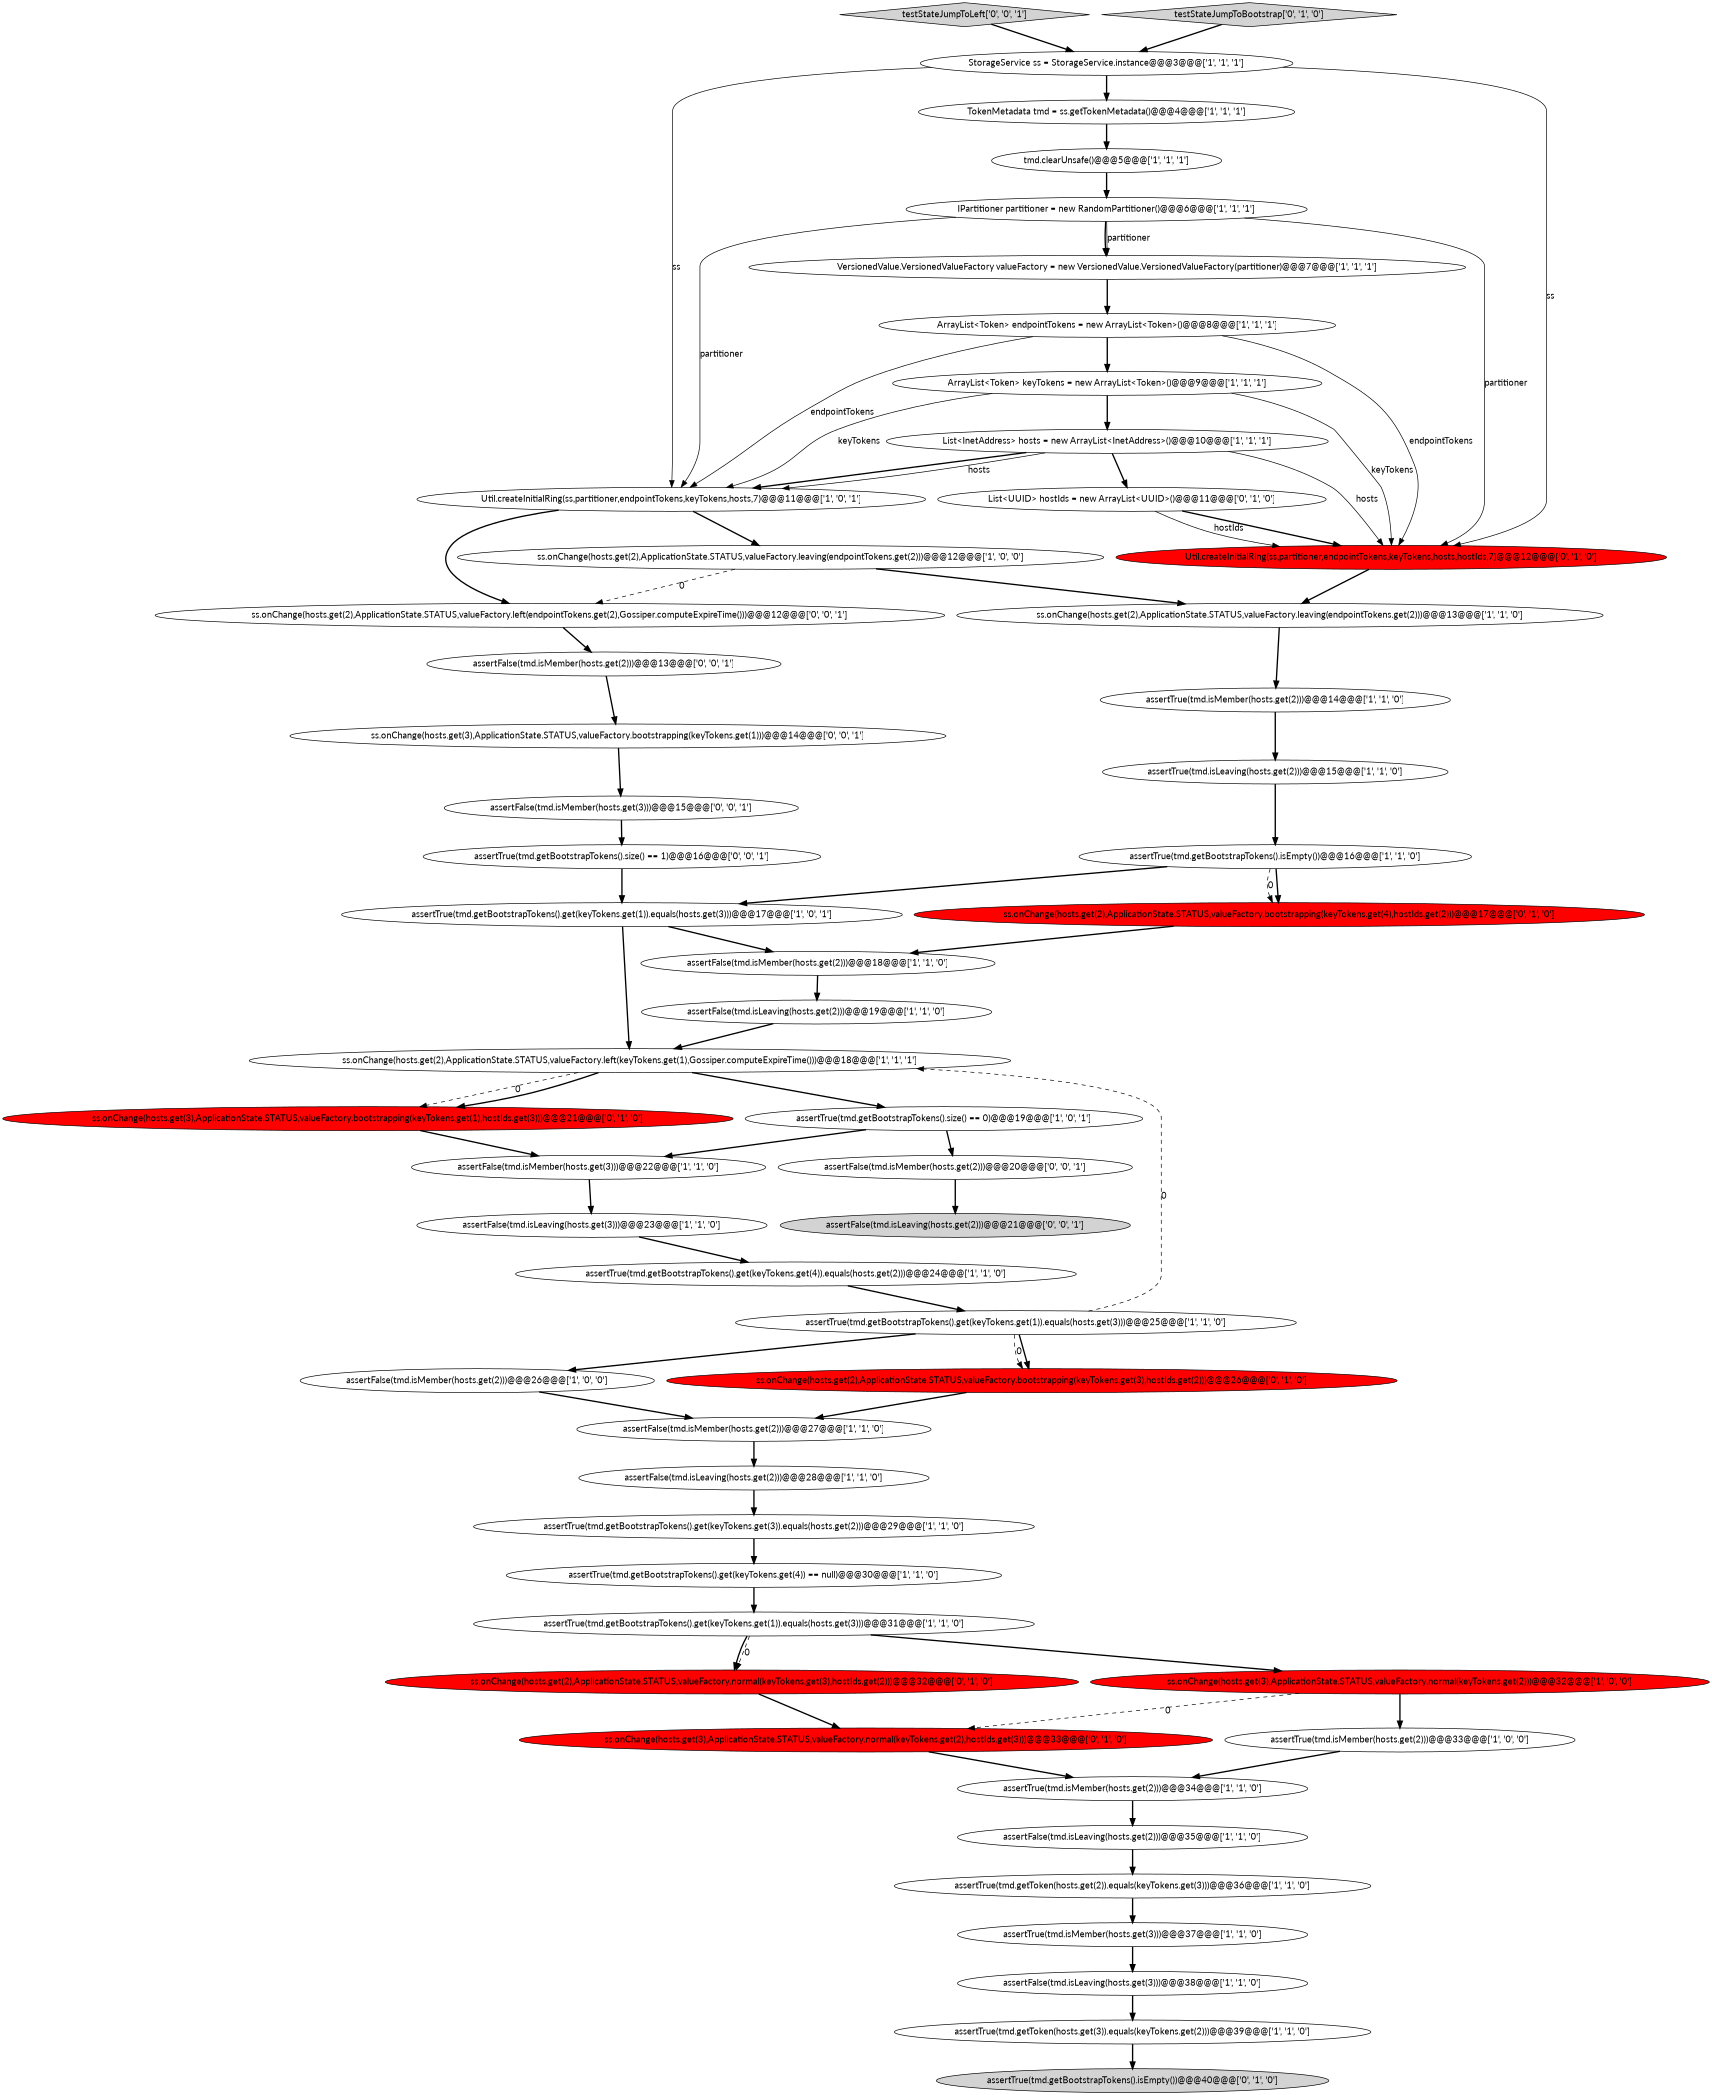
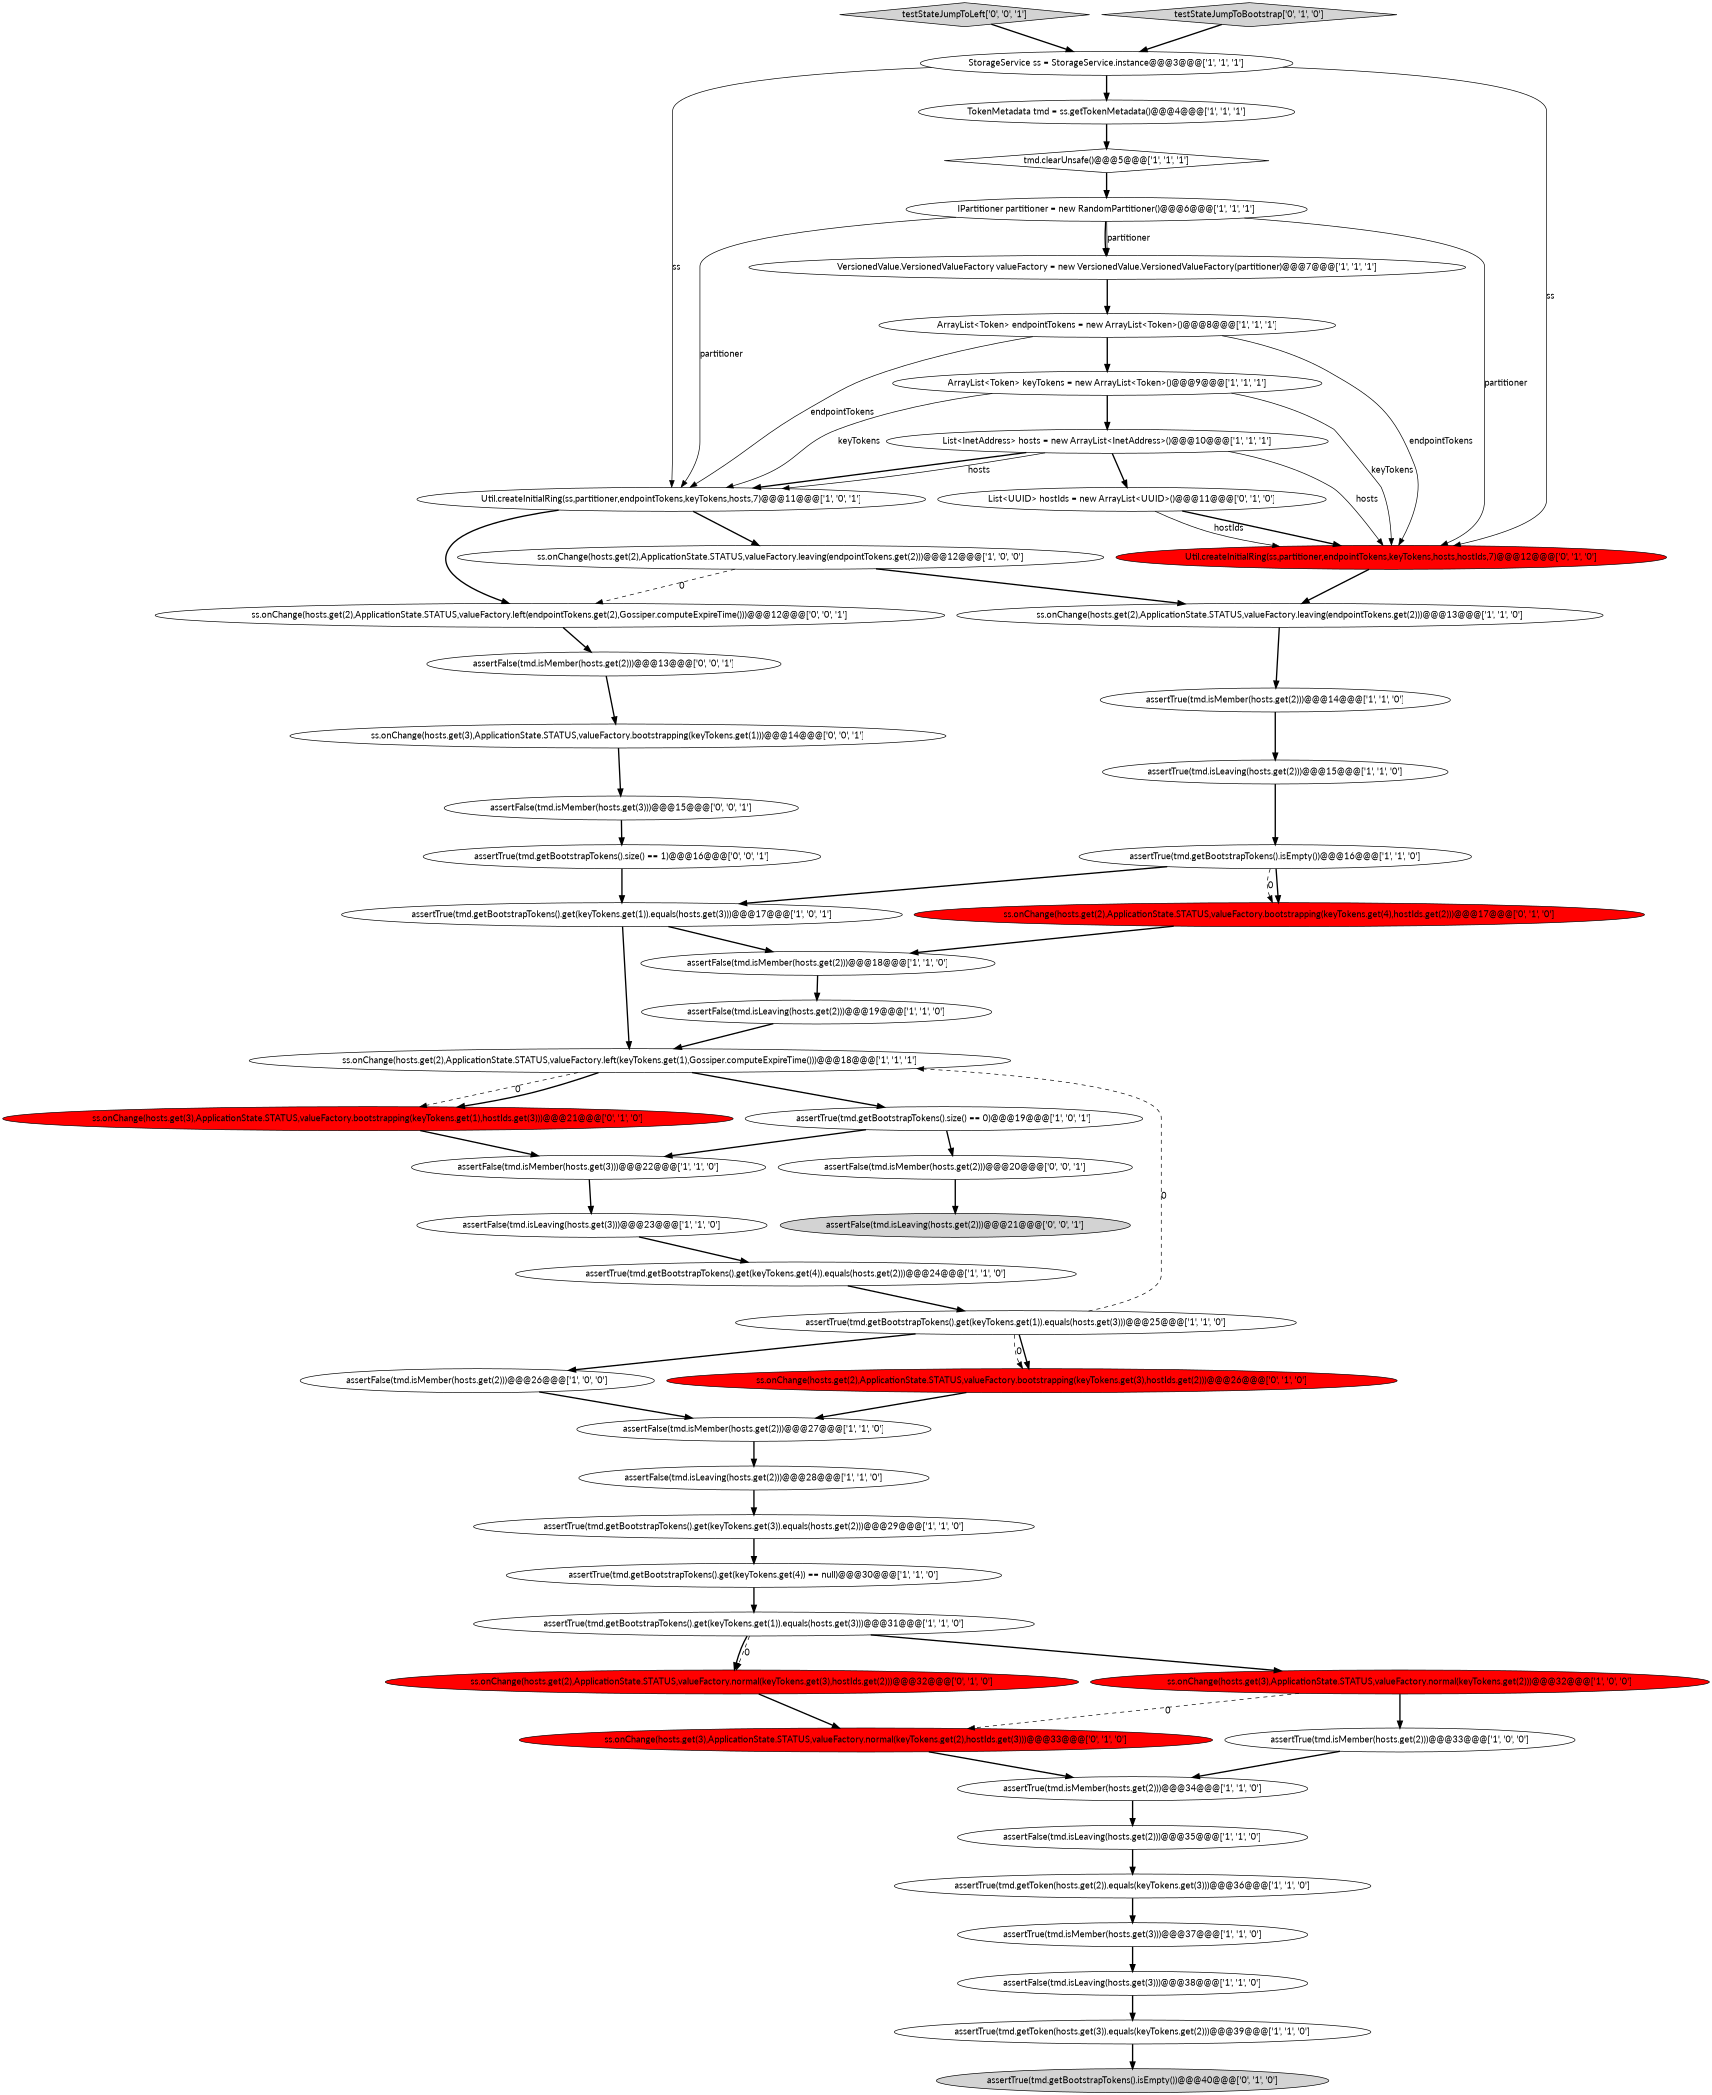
(1107, 161) -> (1107, 161)
